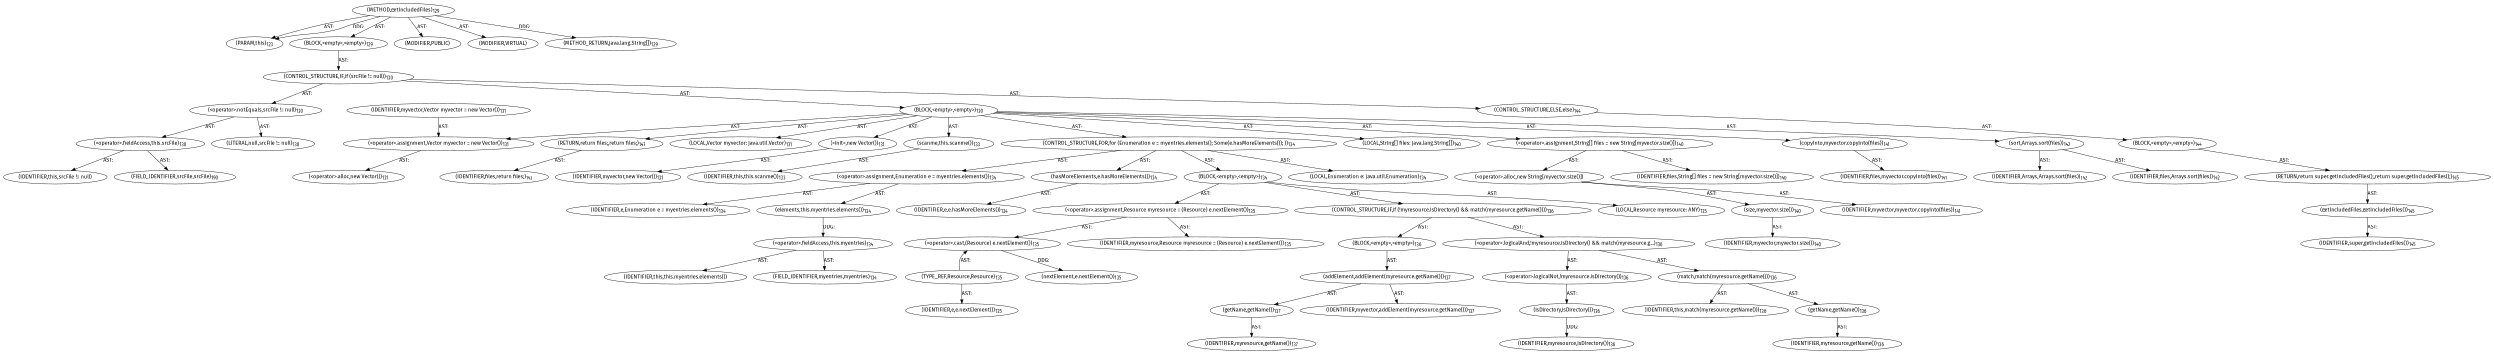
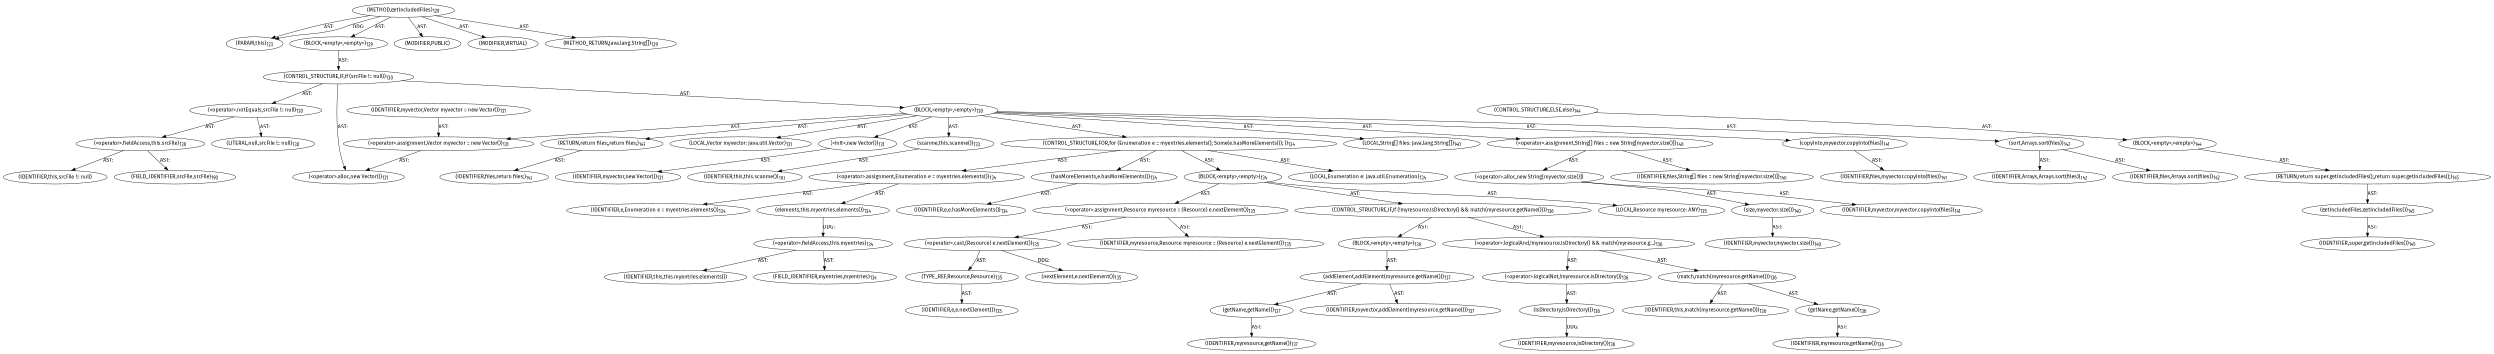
(525, 27) -> (525, 27)
(943, 94) -> (337, 126)
(782, 177) -> (782, 177)
(959, 261) -> (976, 259)
